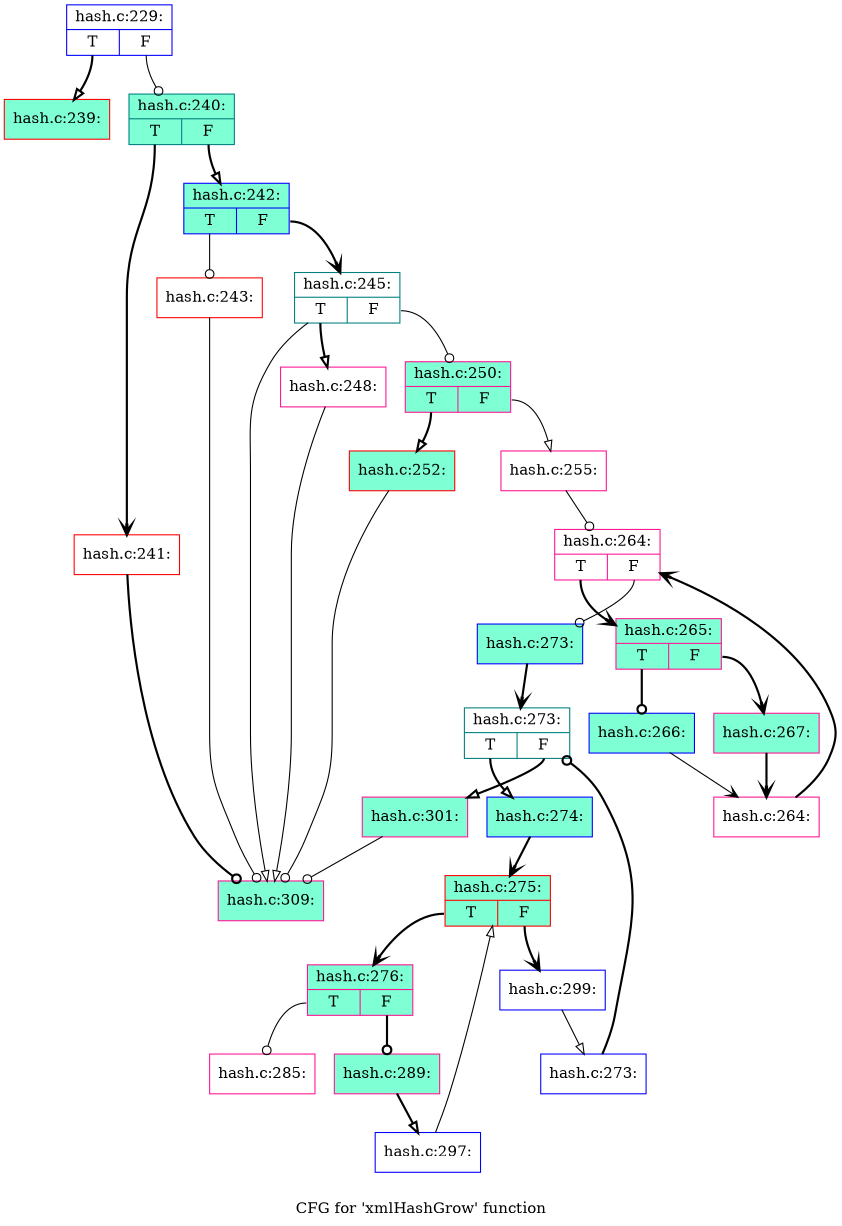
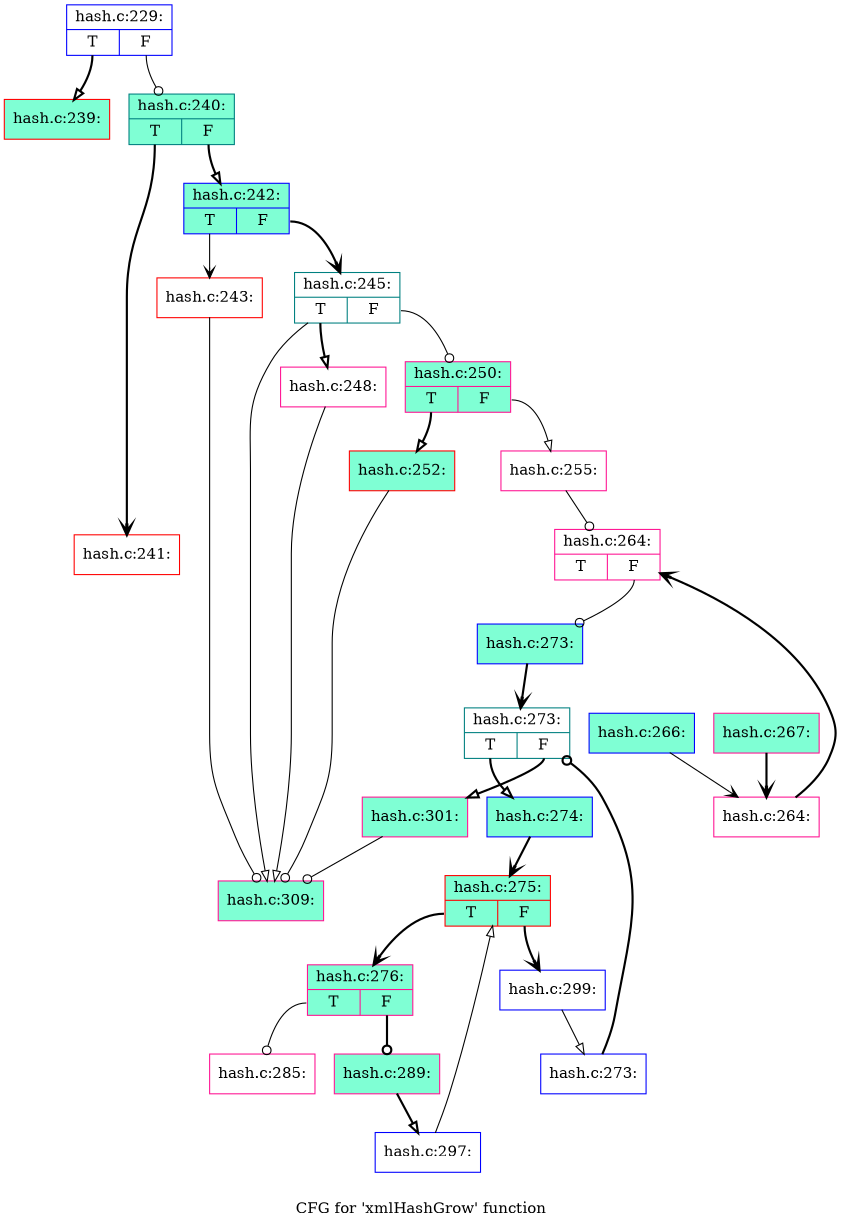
(210, 252) -> (210, 252)
(669, 644) -> none
(152, 736) -> none
